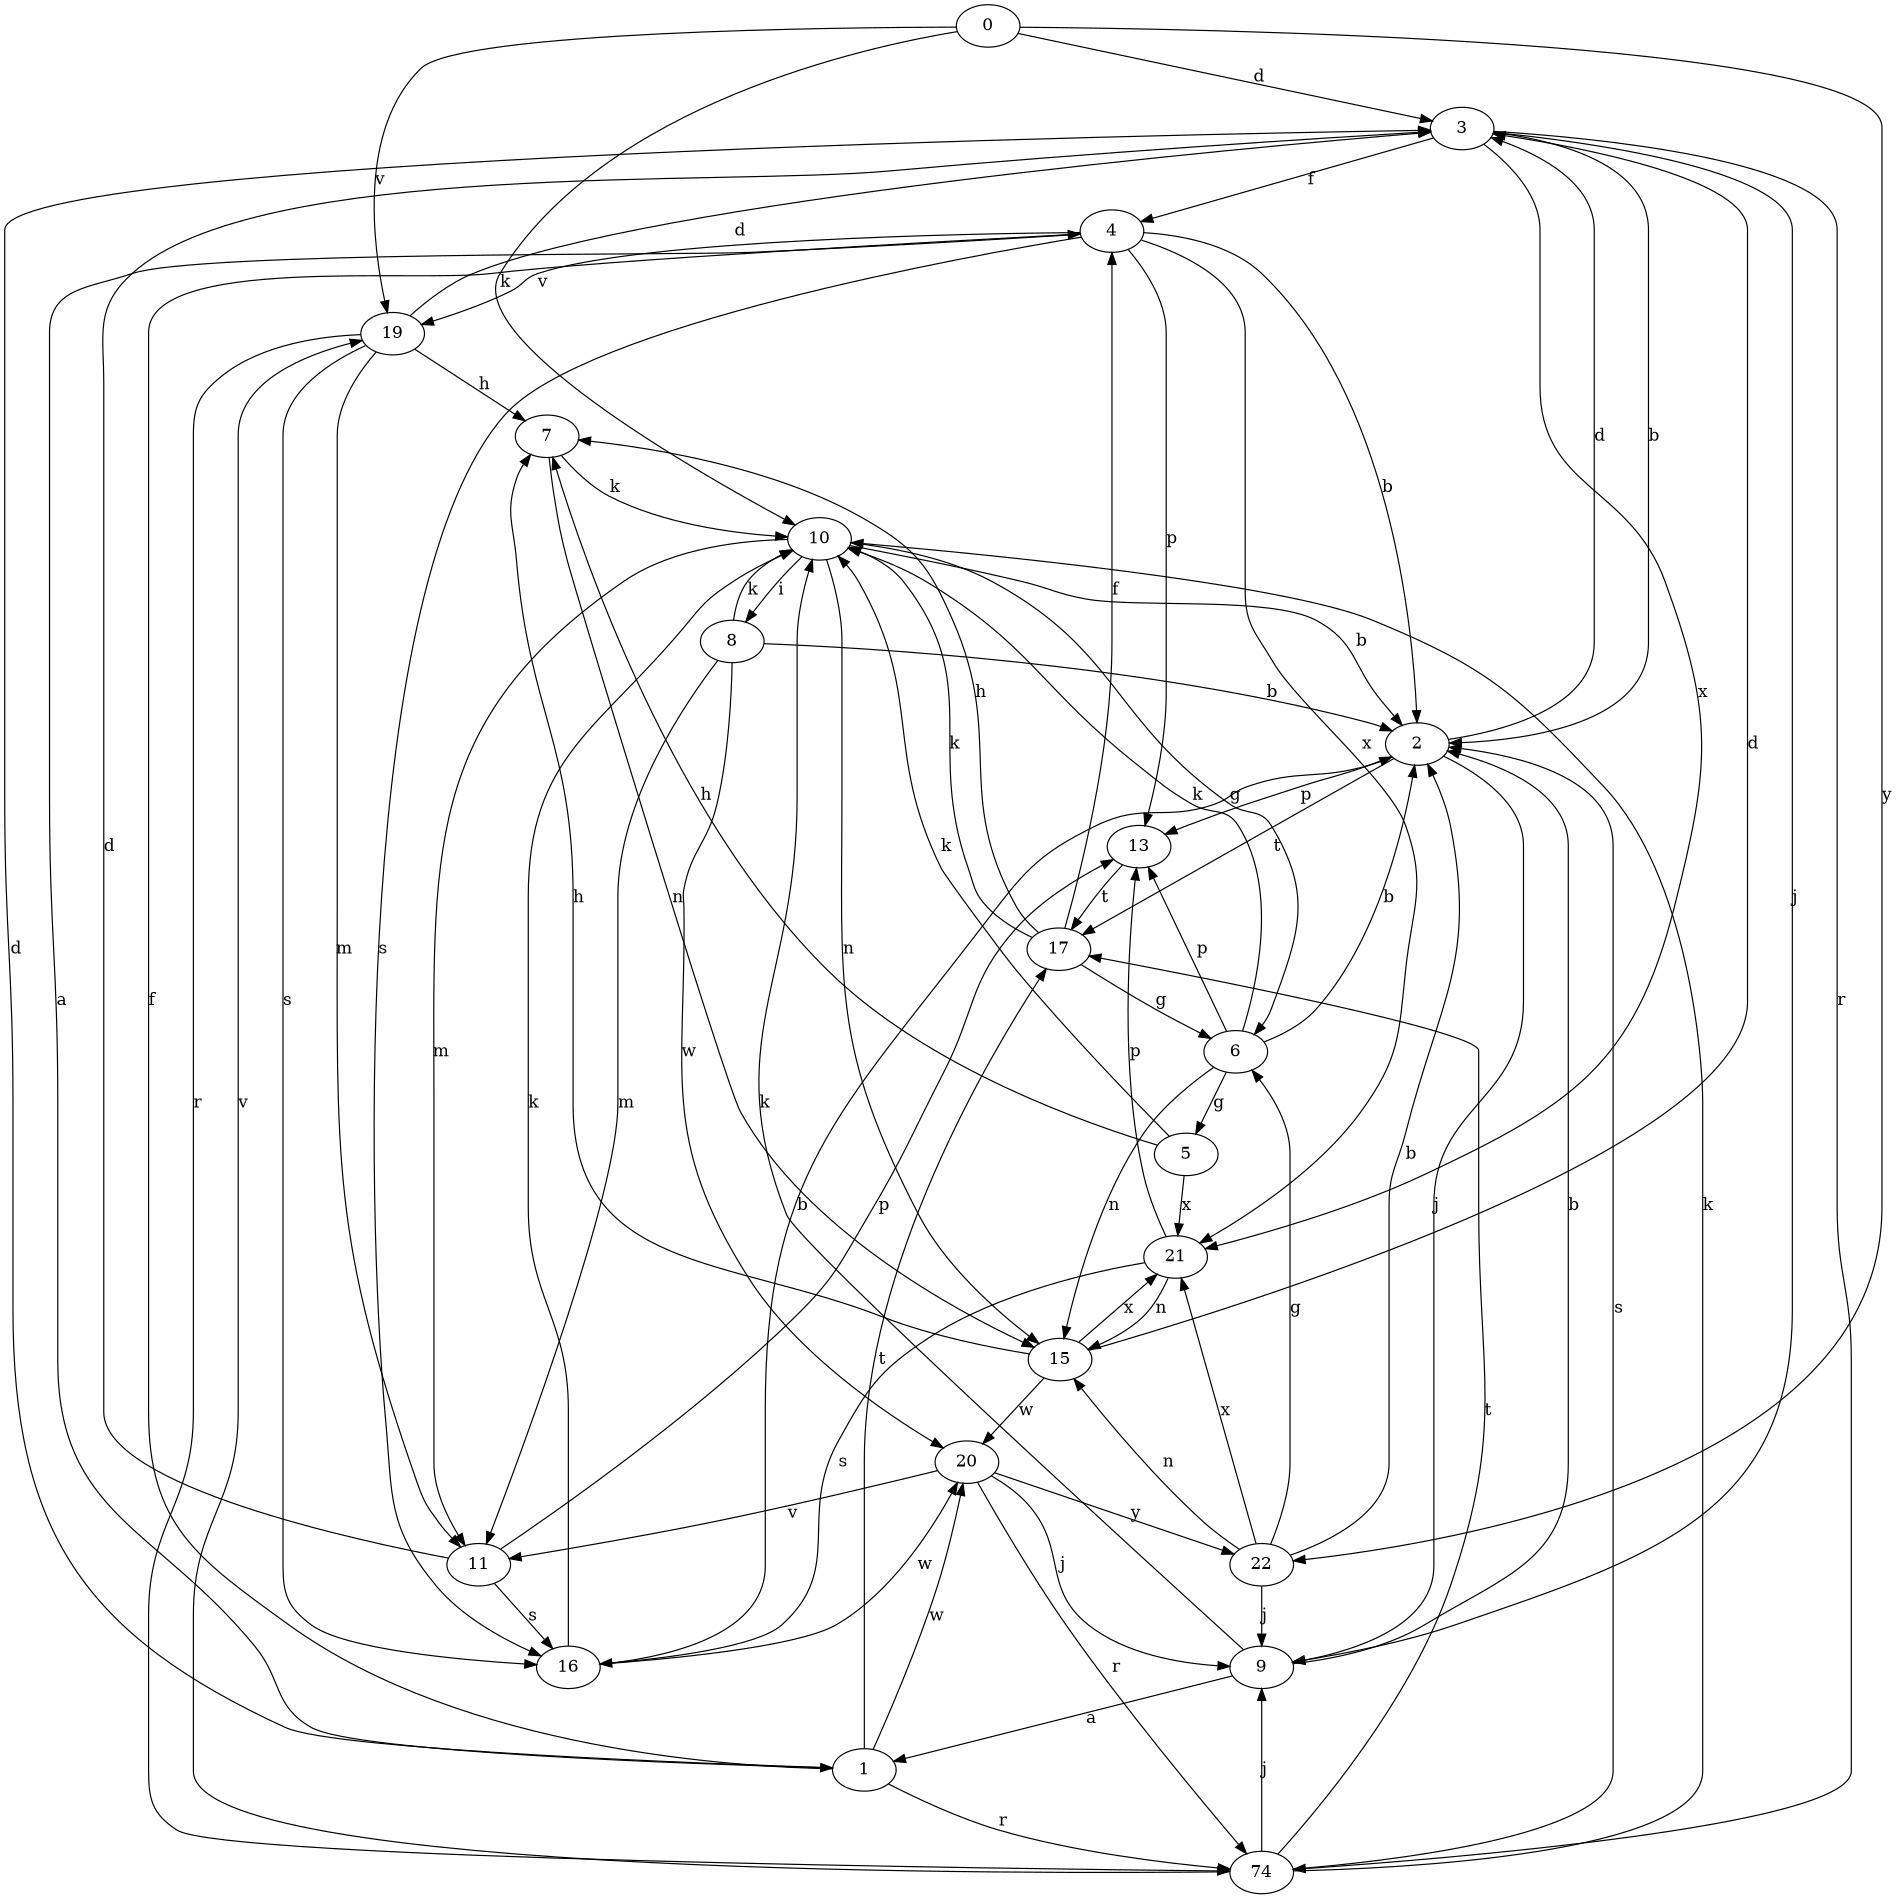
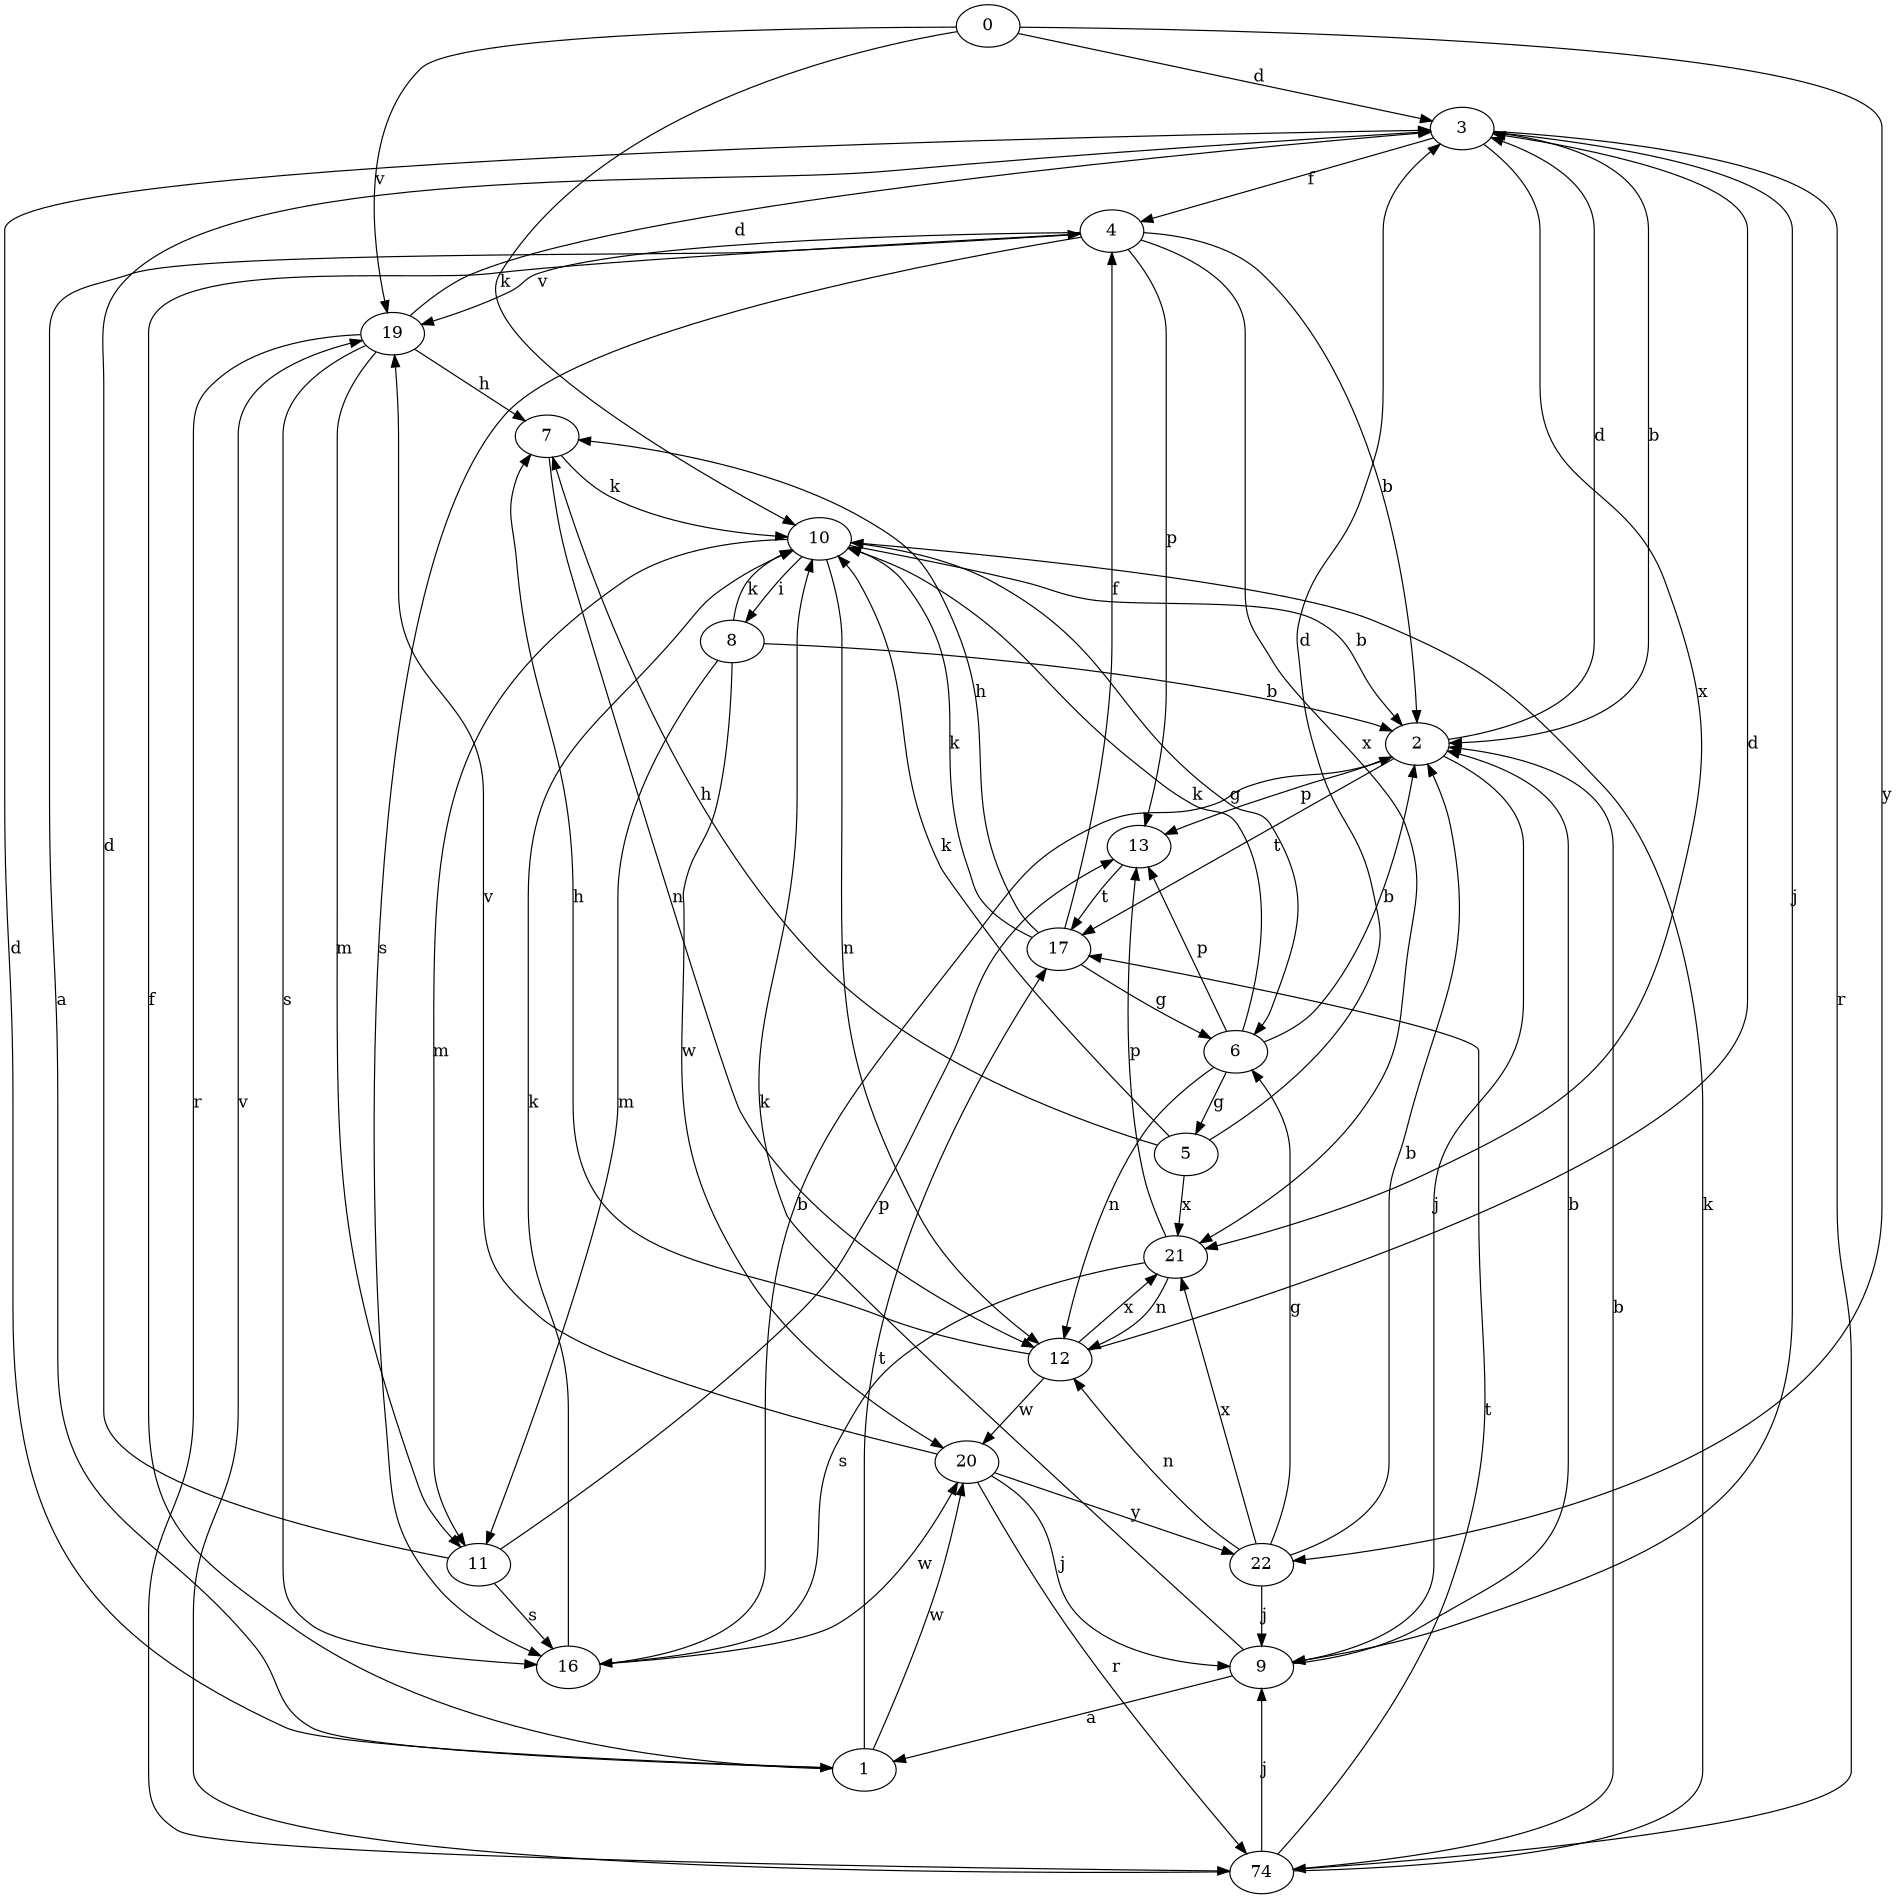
none -> (1300, 671)
(1619, 1308) -> (1619, 1308)
(1060, 1360) -> (1060, 1360)
(730, 1518) -> (483, 1052)
(1049, 1843) -> none
